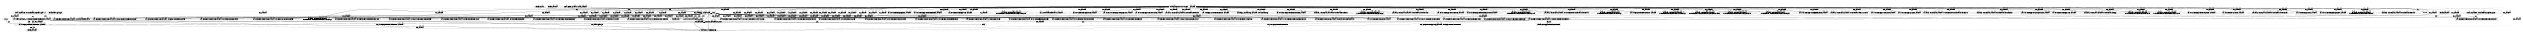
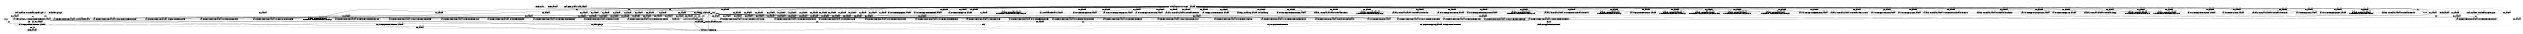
(944, 10) -> (944, 10)
(1887, 10) -> (1887, 10)
